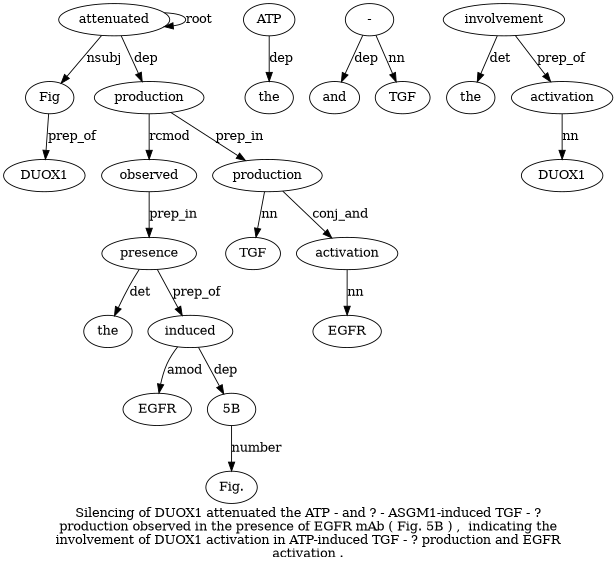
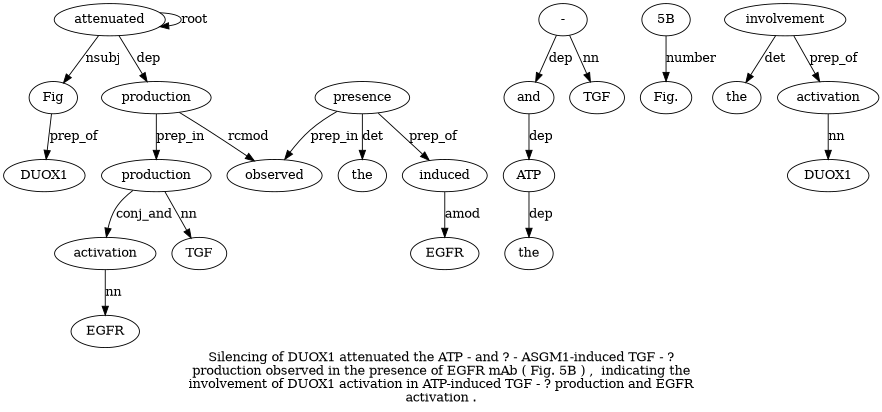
none -> (529, 132)
(149, 210) -> (311, 129)
(209, 367) -> none
